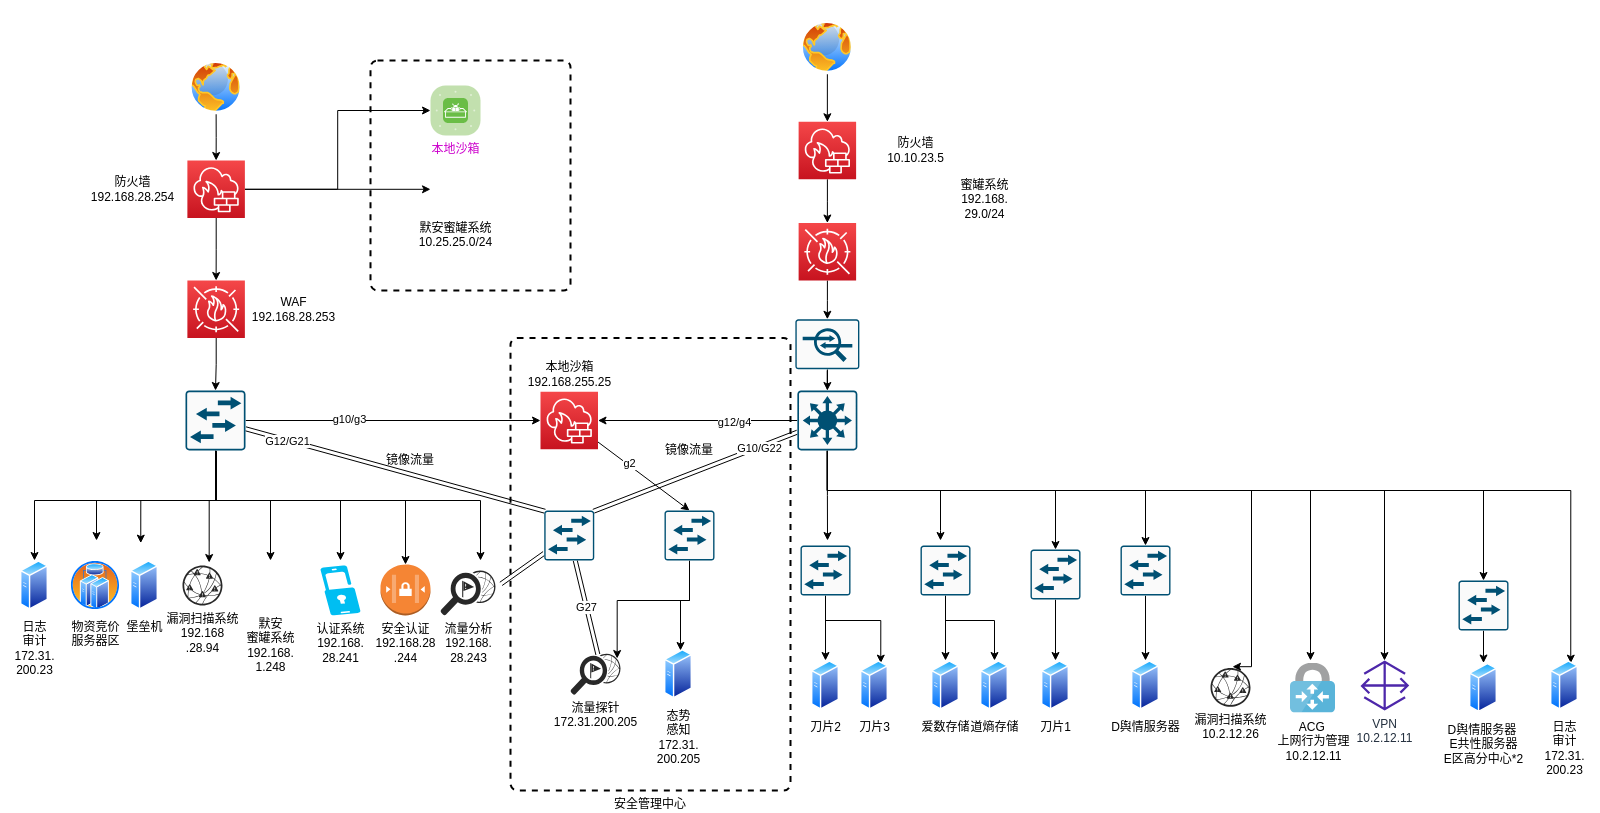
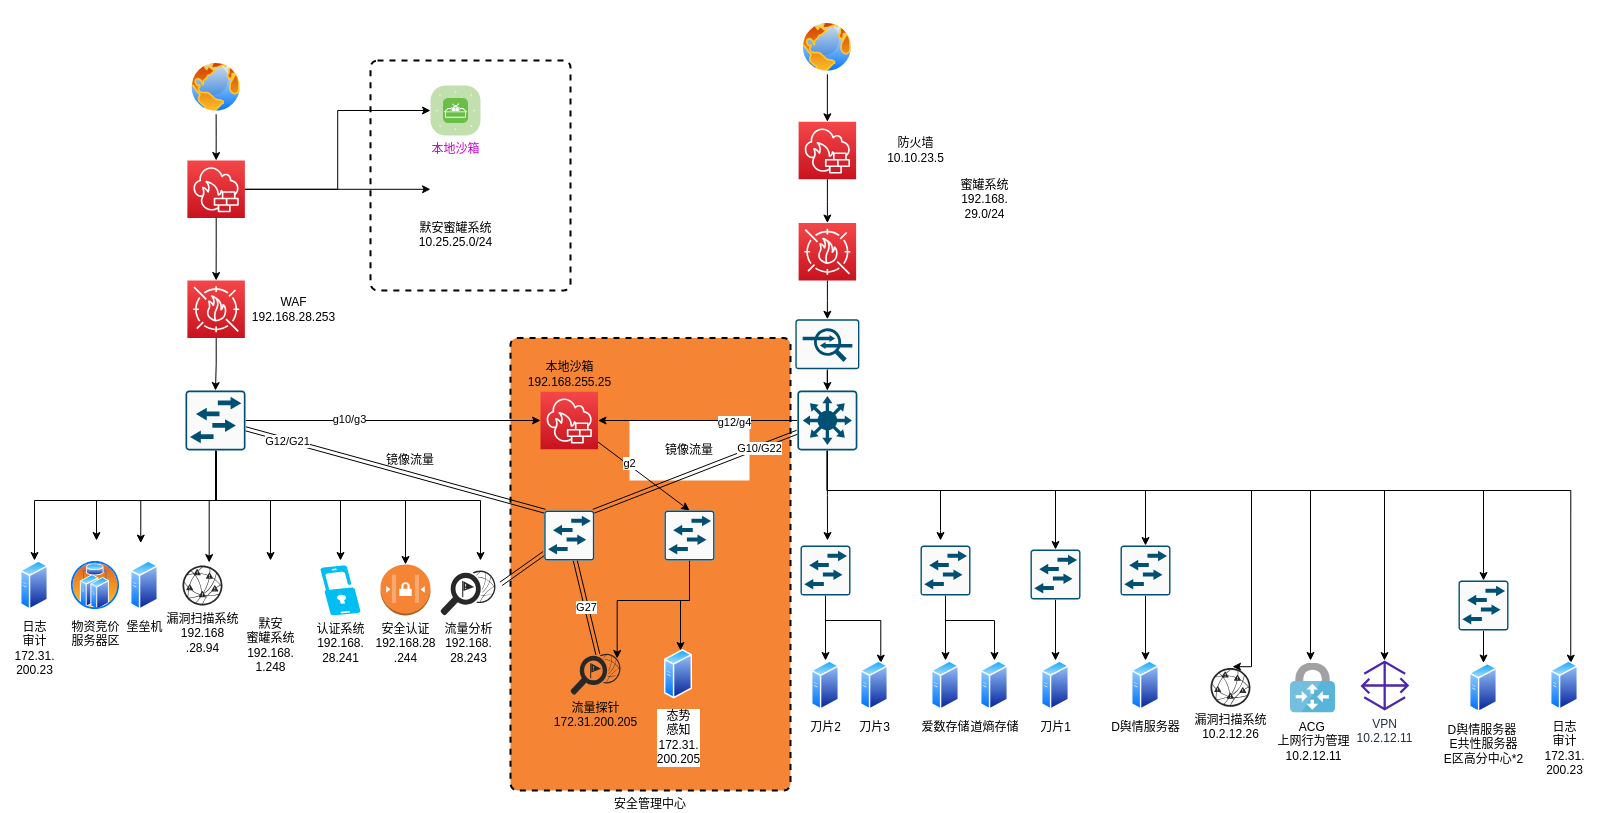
(133, 189) -> none
(651, 564) -> (651, 564)
